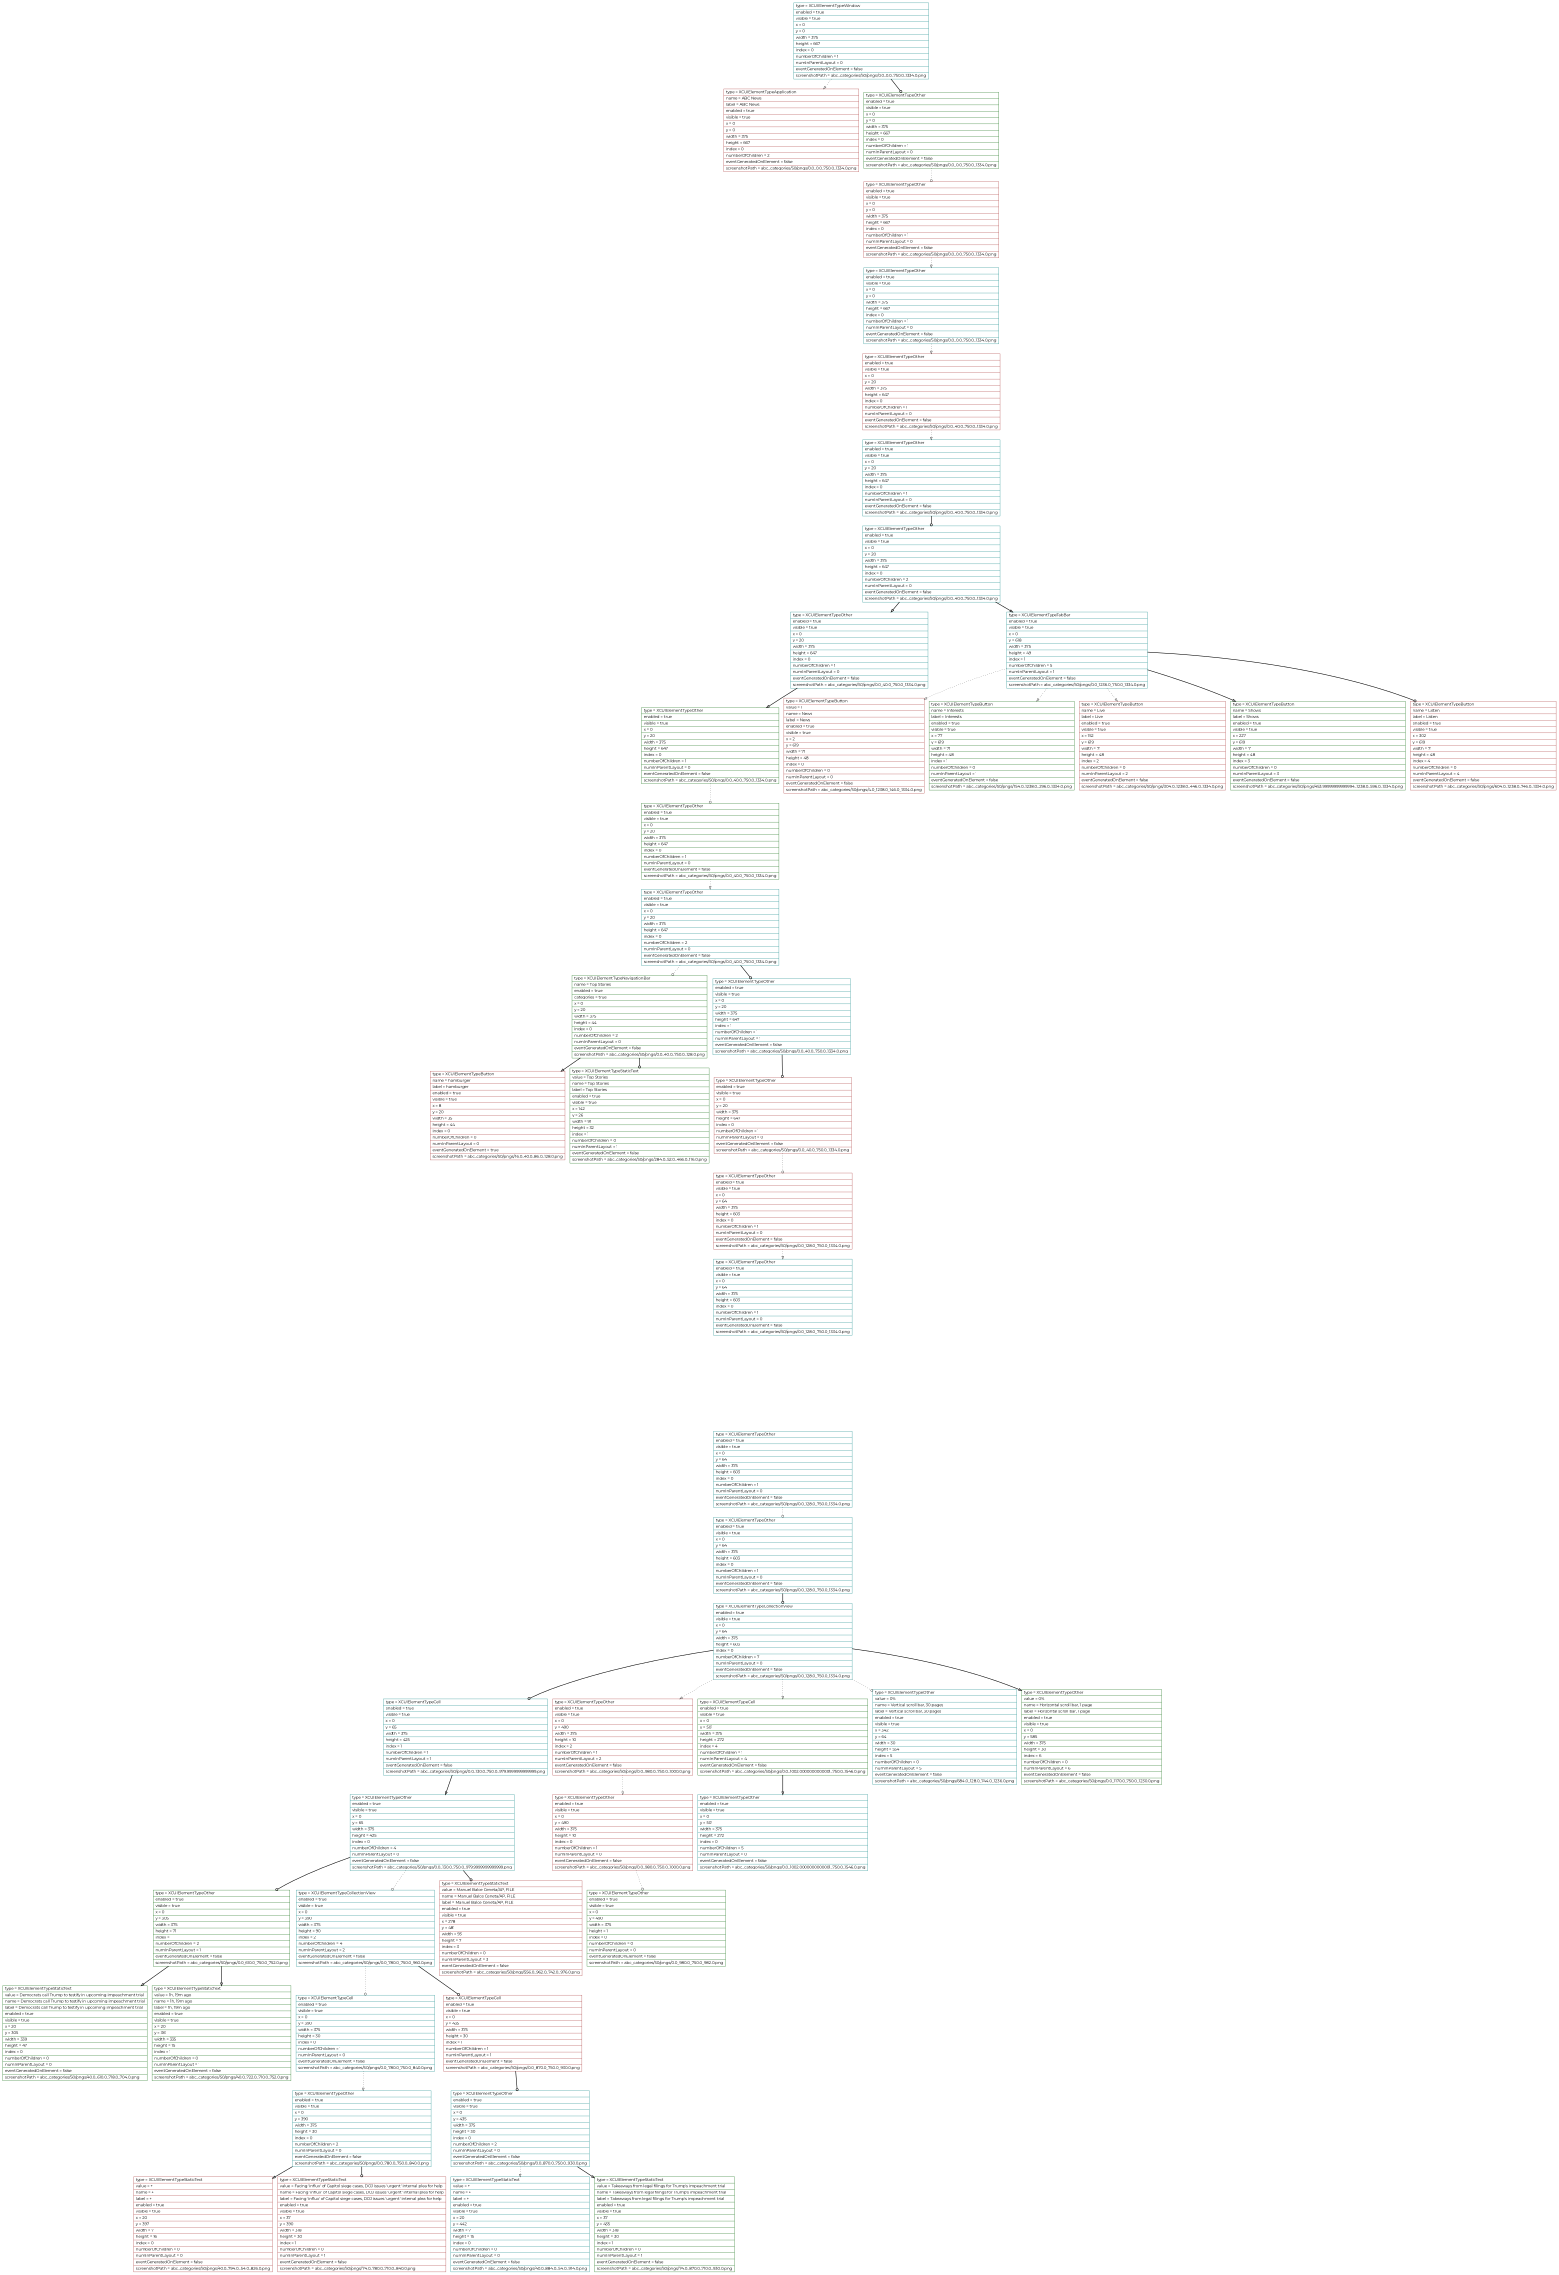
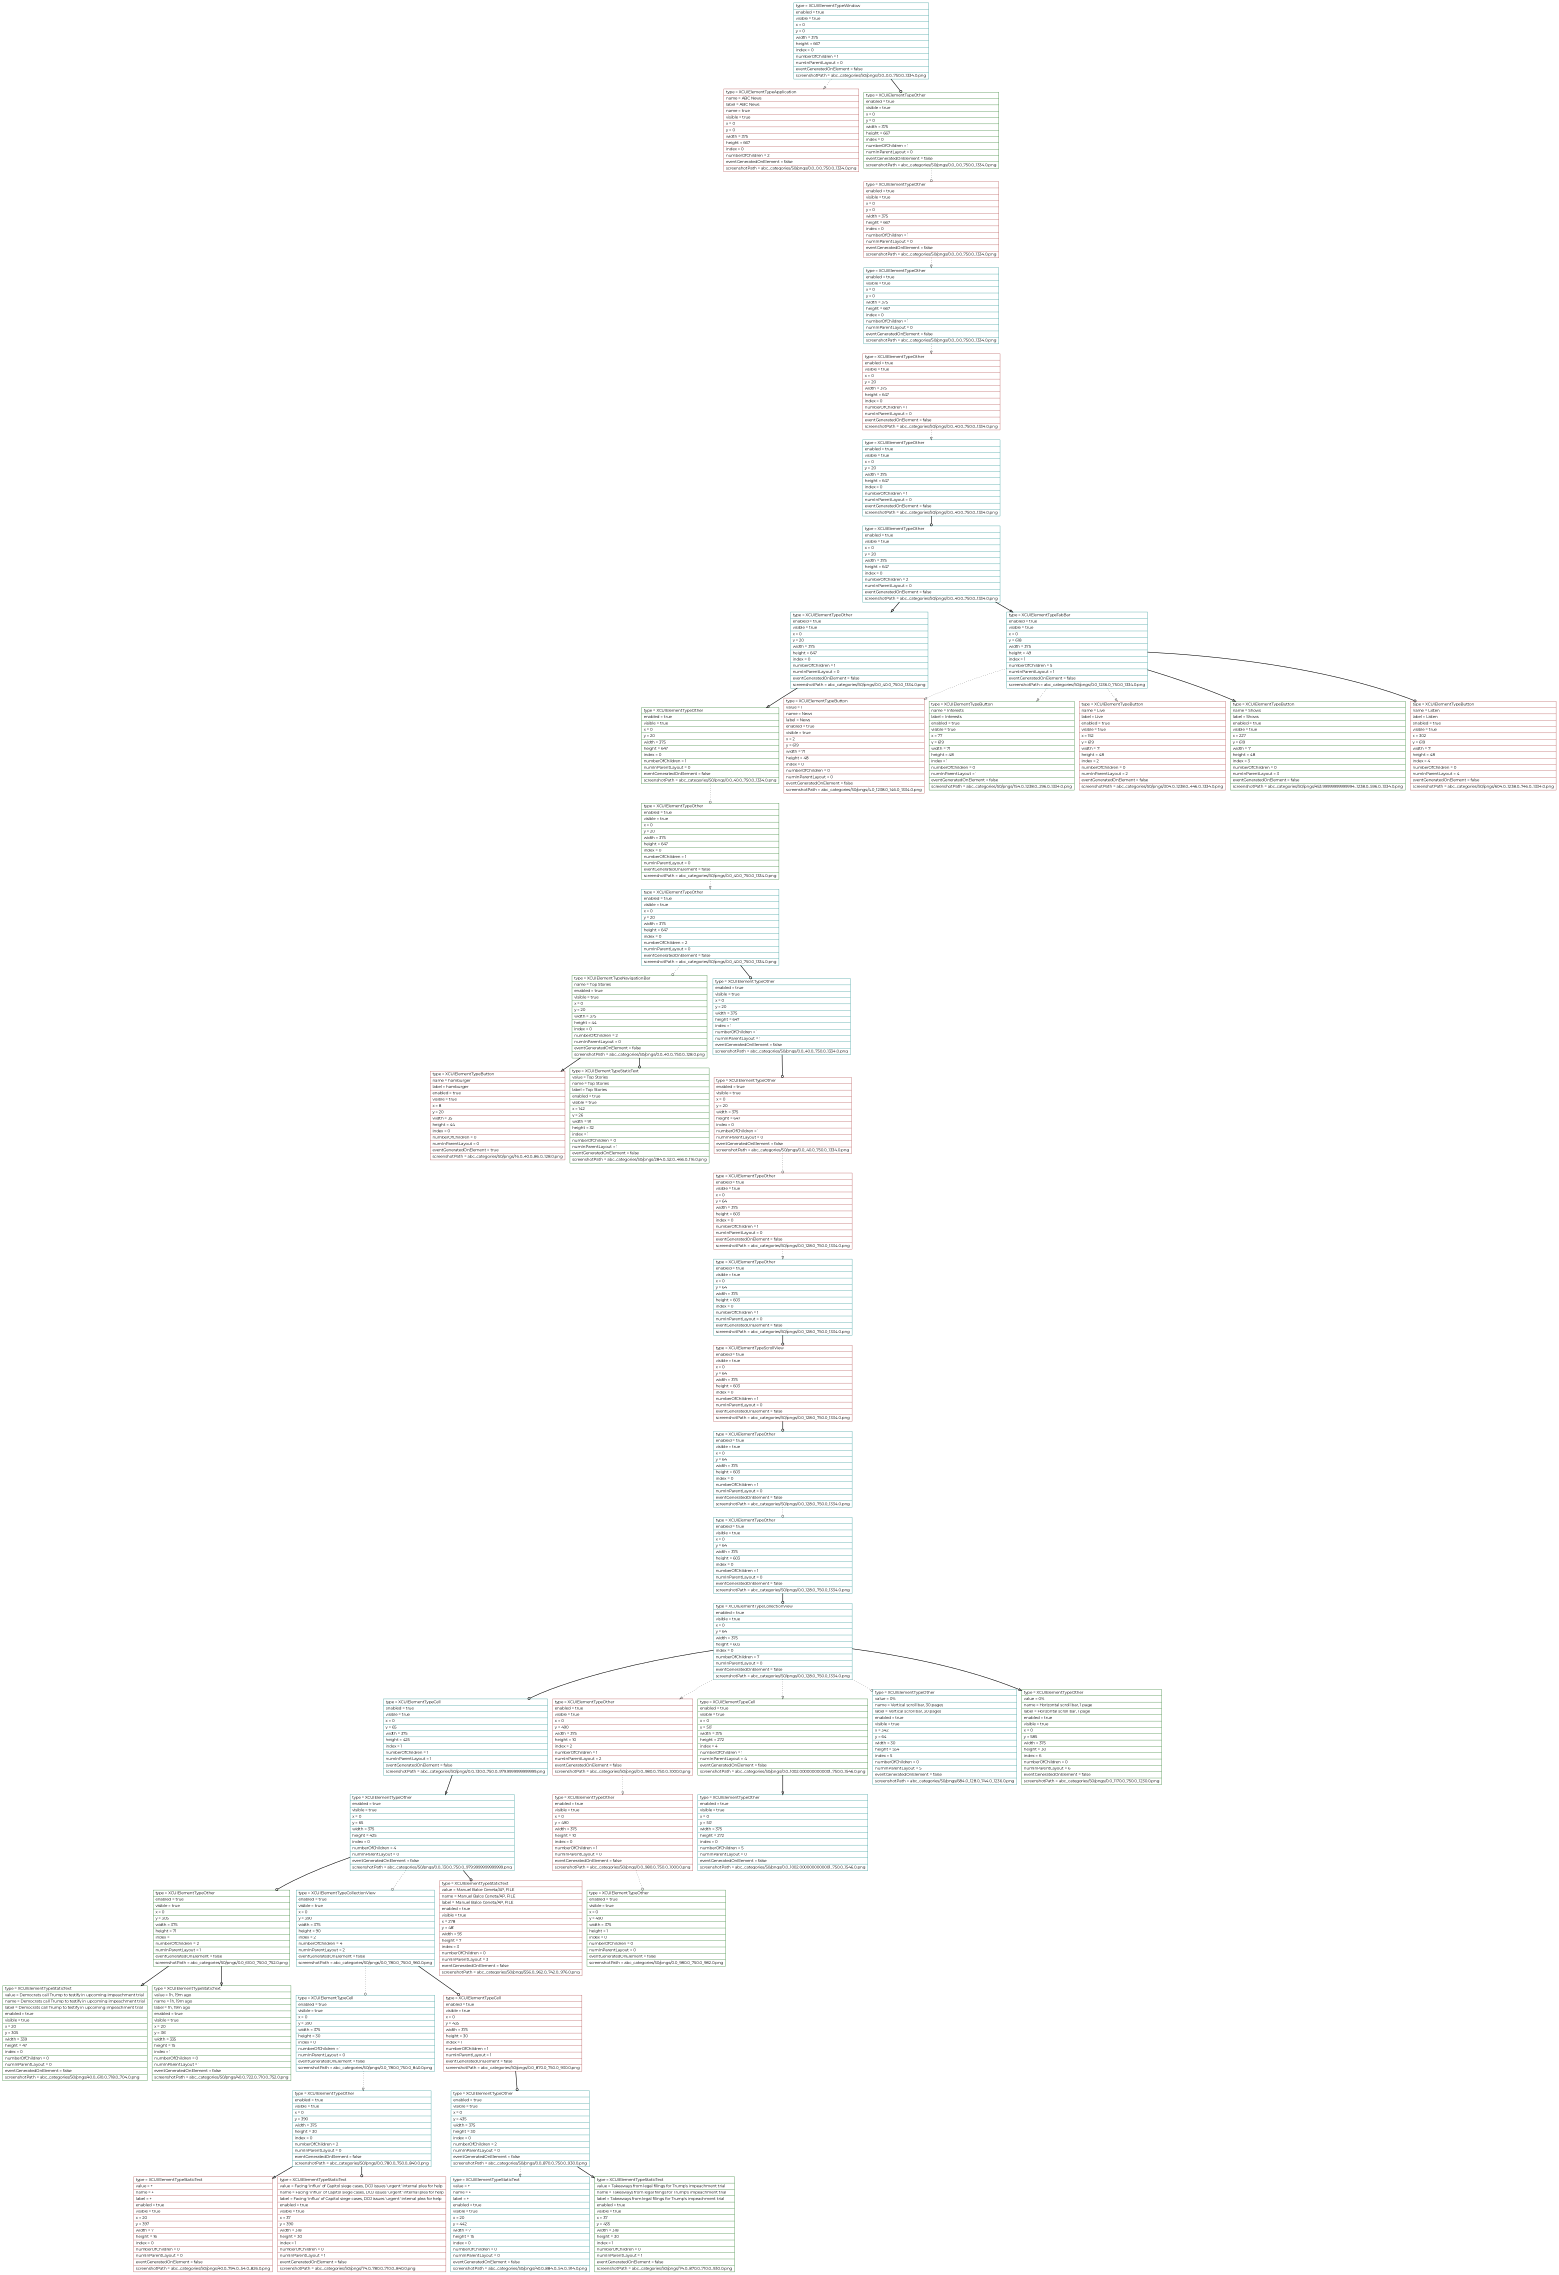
(740, 111) -> (738, 111)
(590, 997) -> (586, 997)
none -> (783, 1383)
